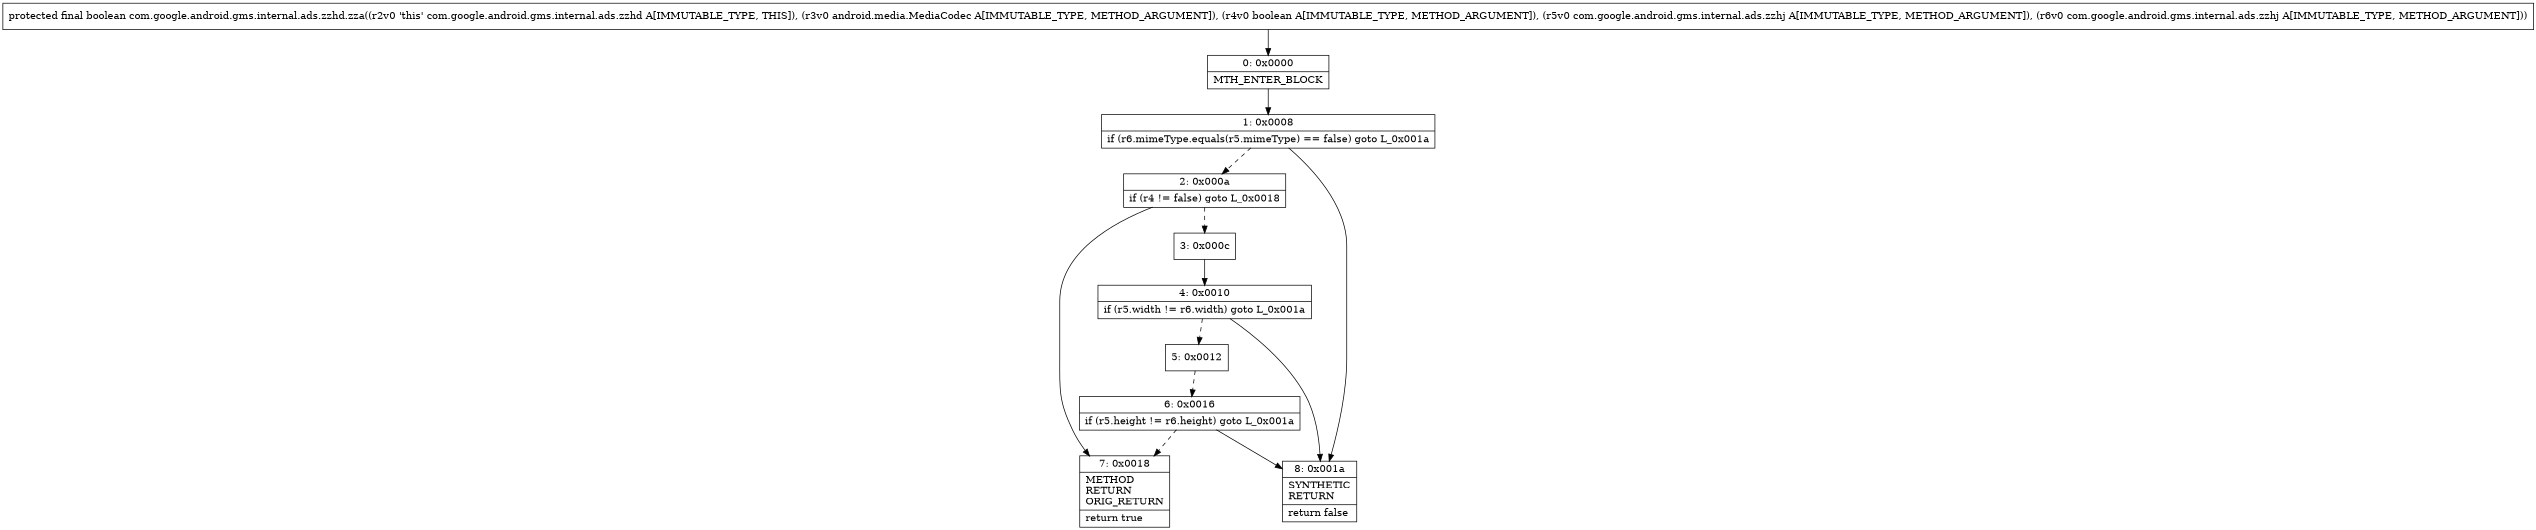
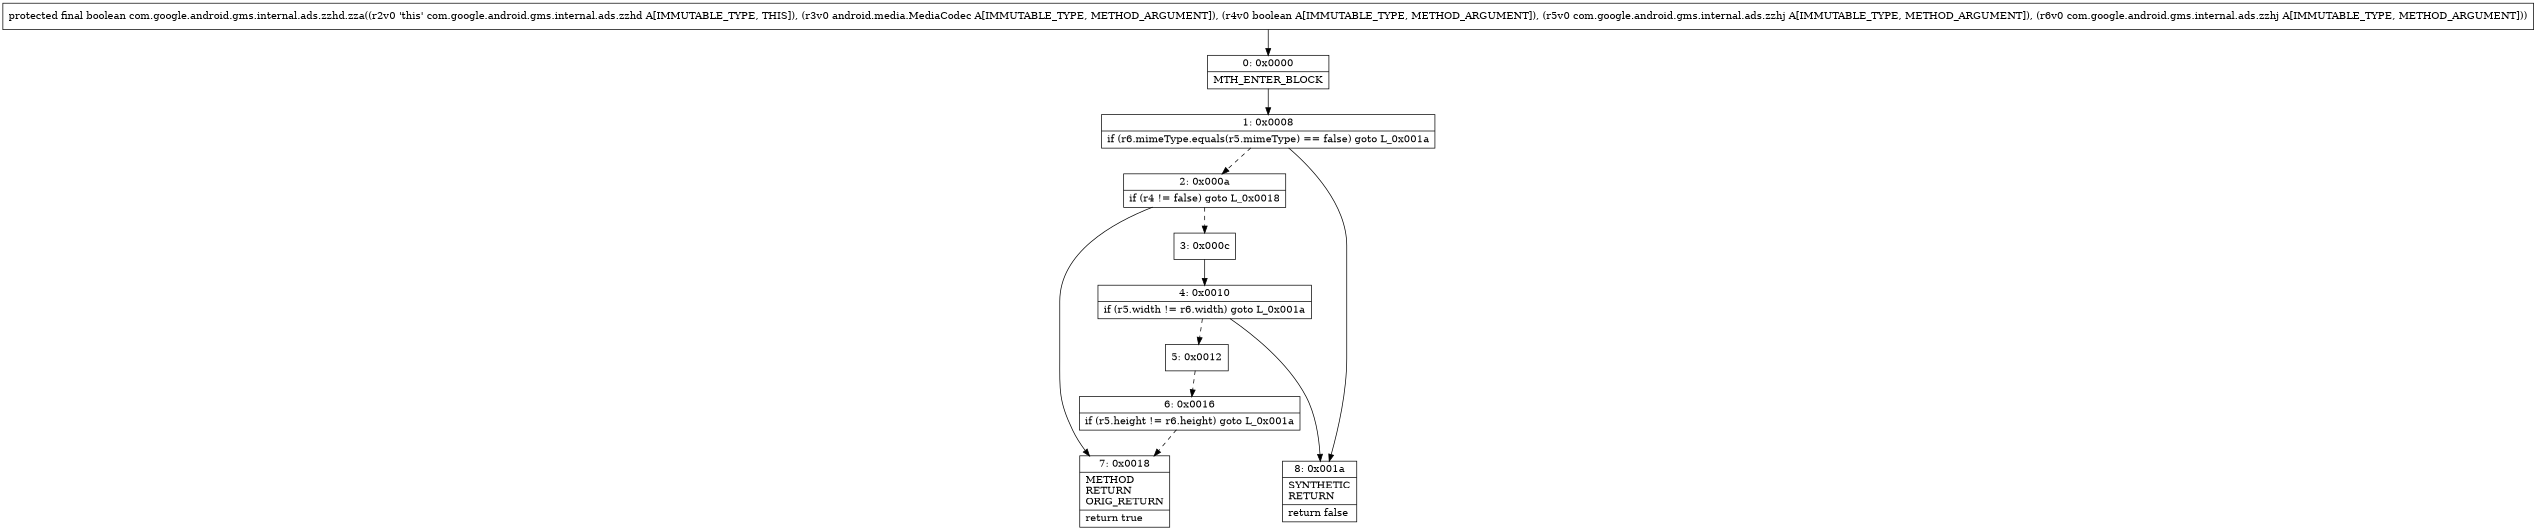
(1246, 447) -> none
